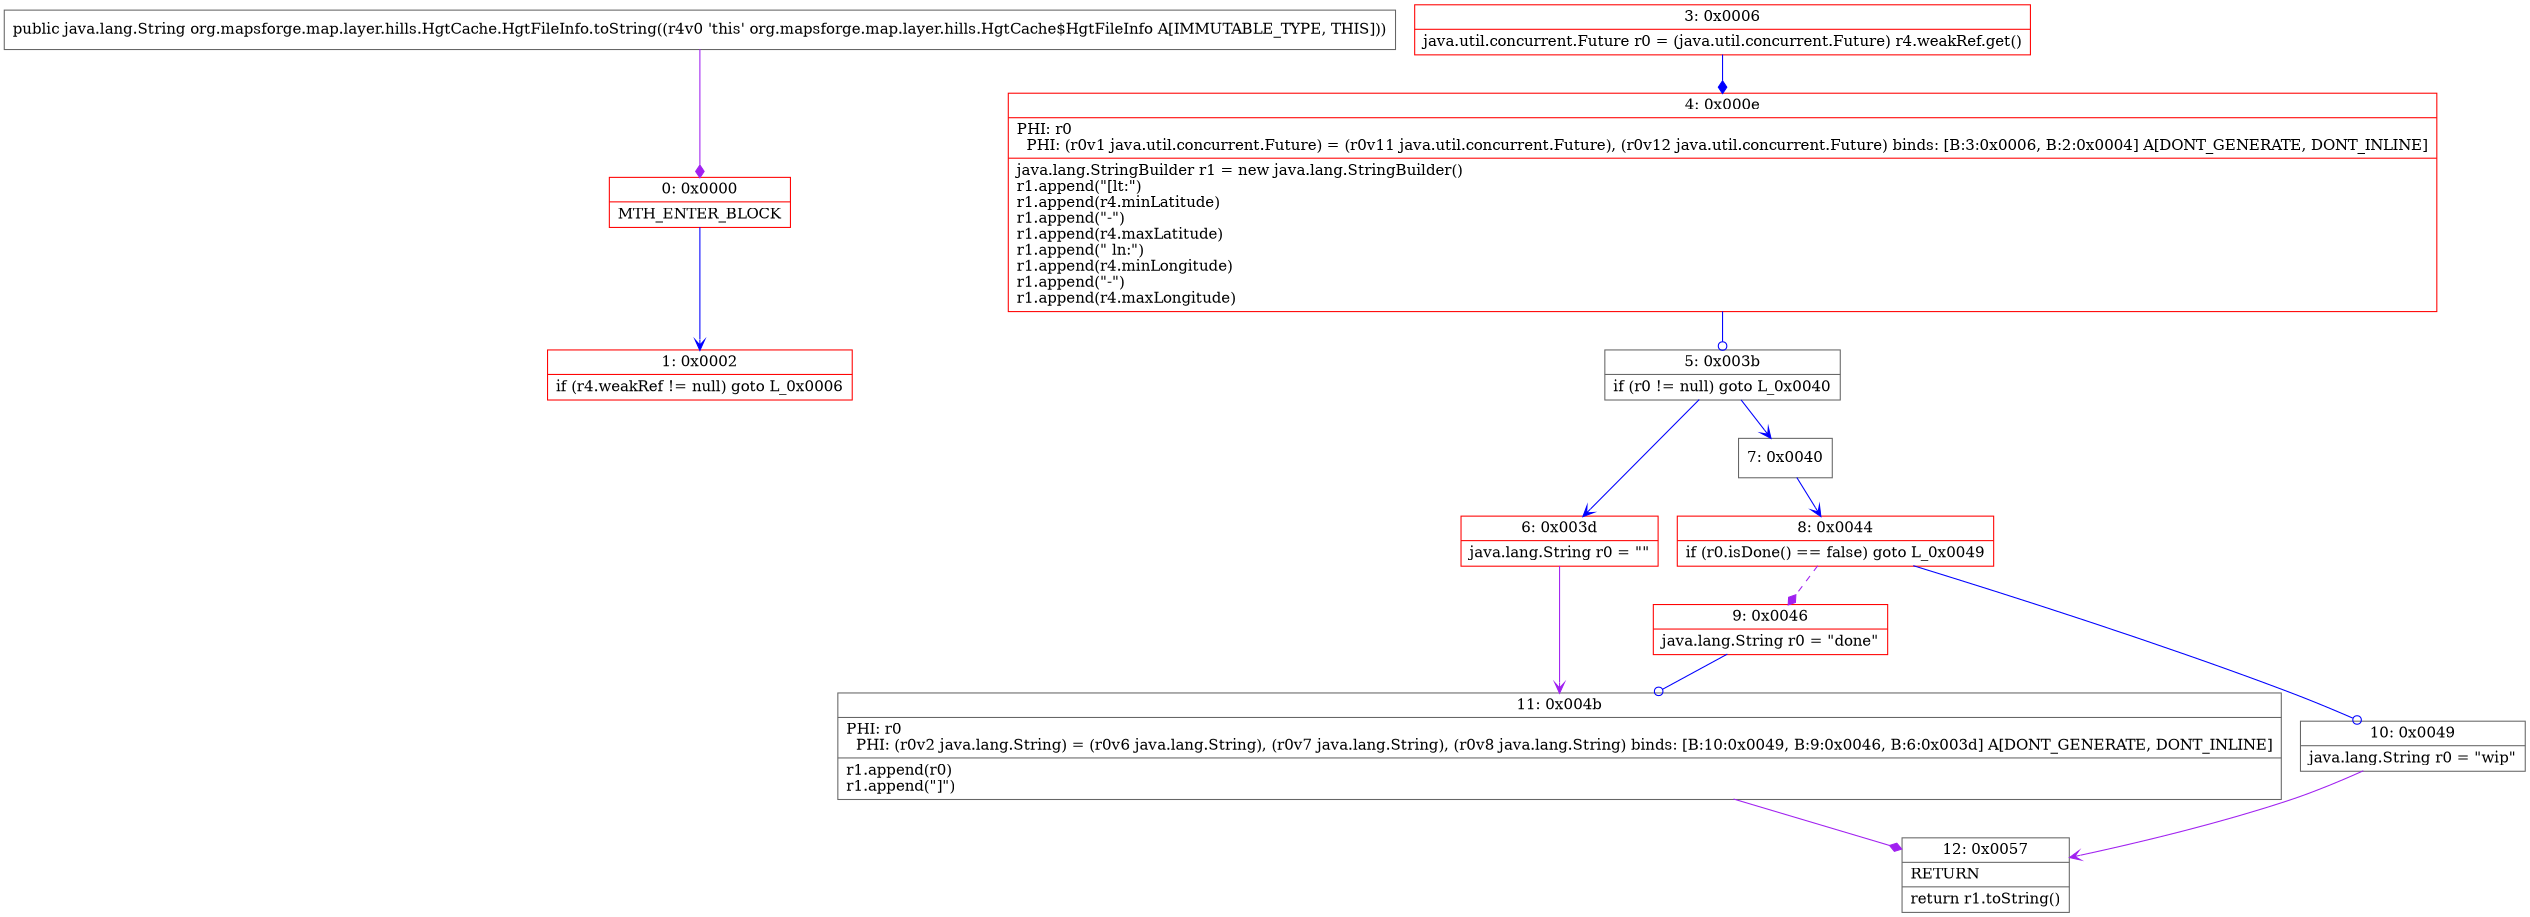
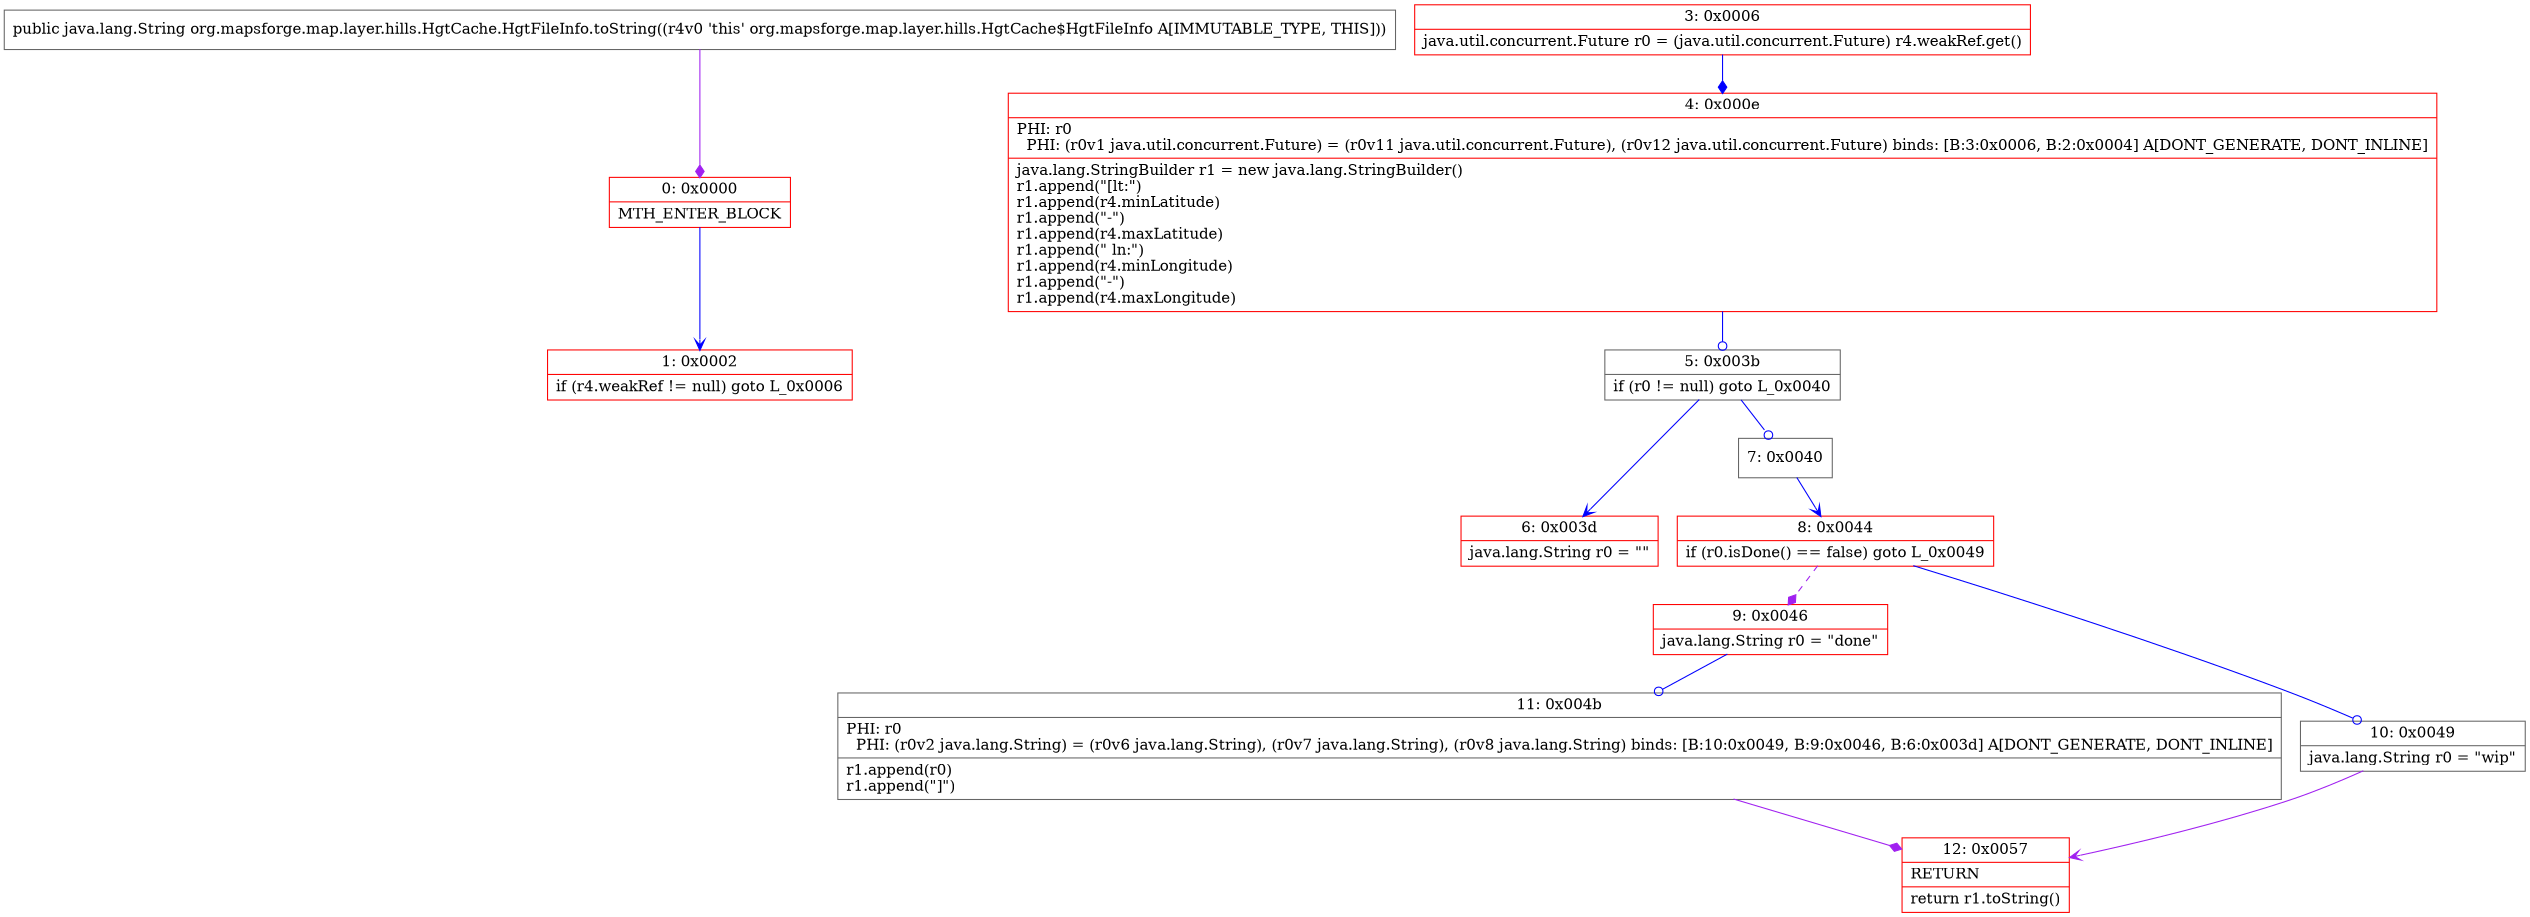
(1753, 415) -> (1753, 415)
(1560, 624) -> none
(1986, 875) -> (1986, 875)
